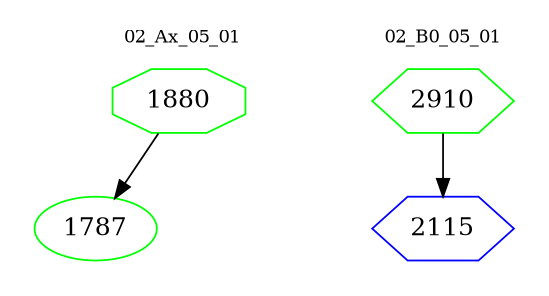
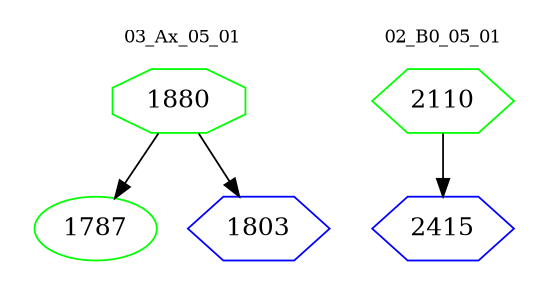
(183, 38) -> (183, 38)
(443, 101) -> (443, 101)
none -> (259, 229)
(443, 229) -> (443, 229)
